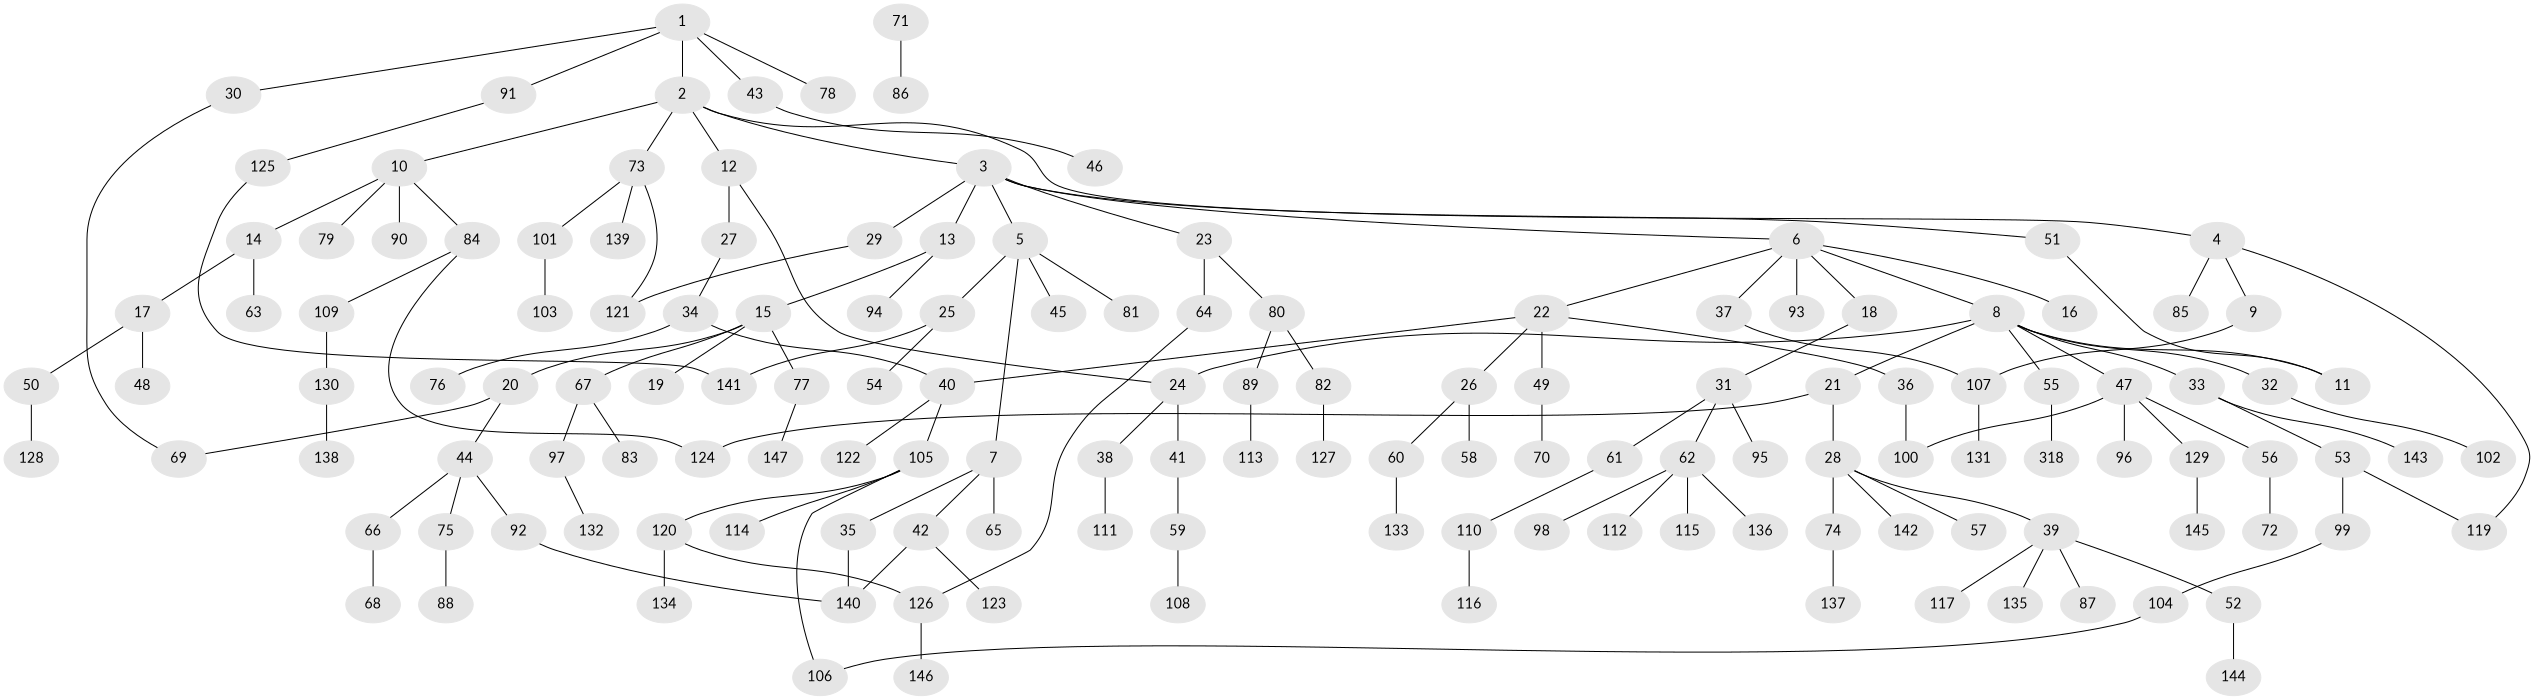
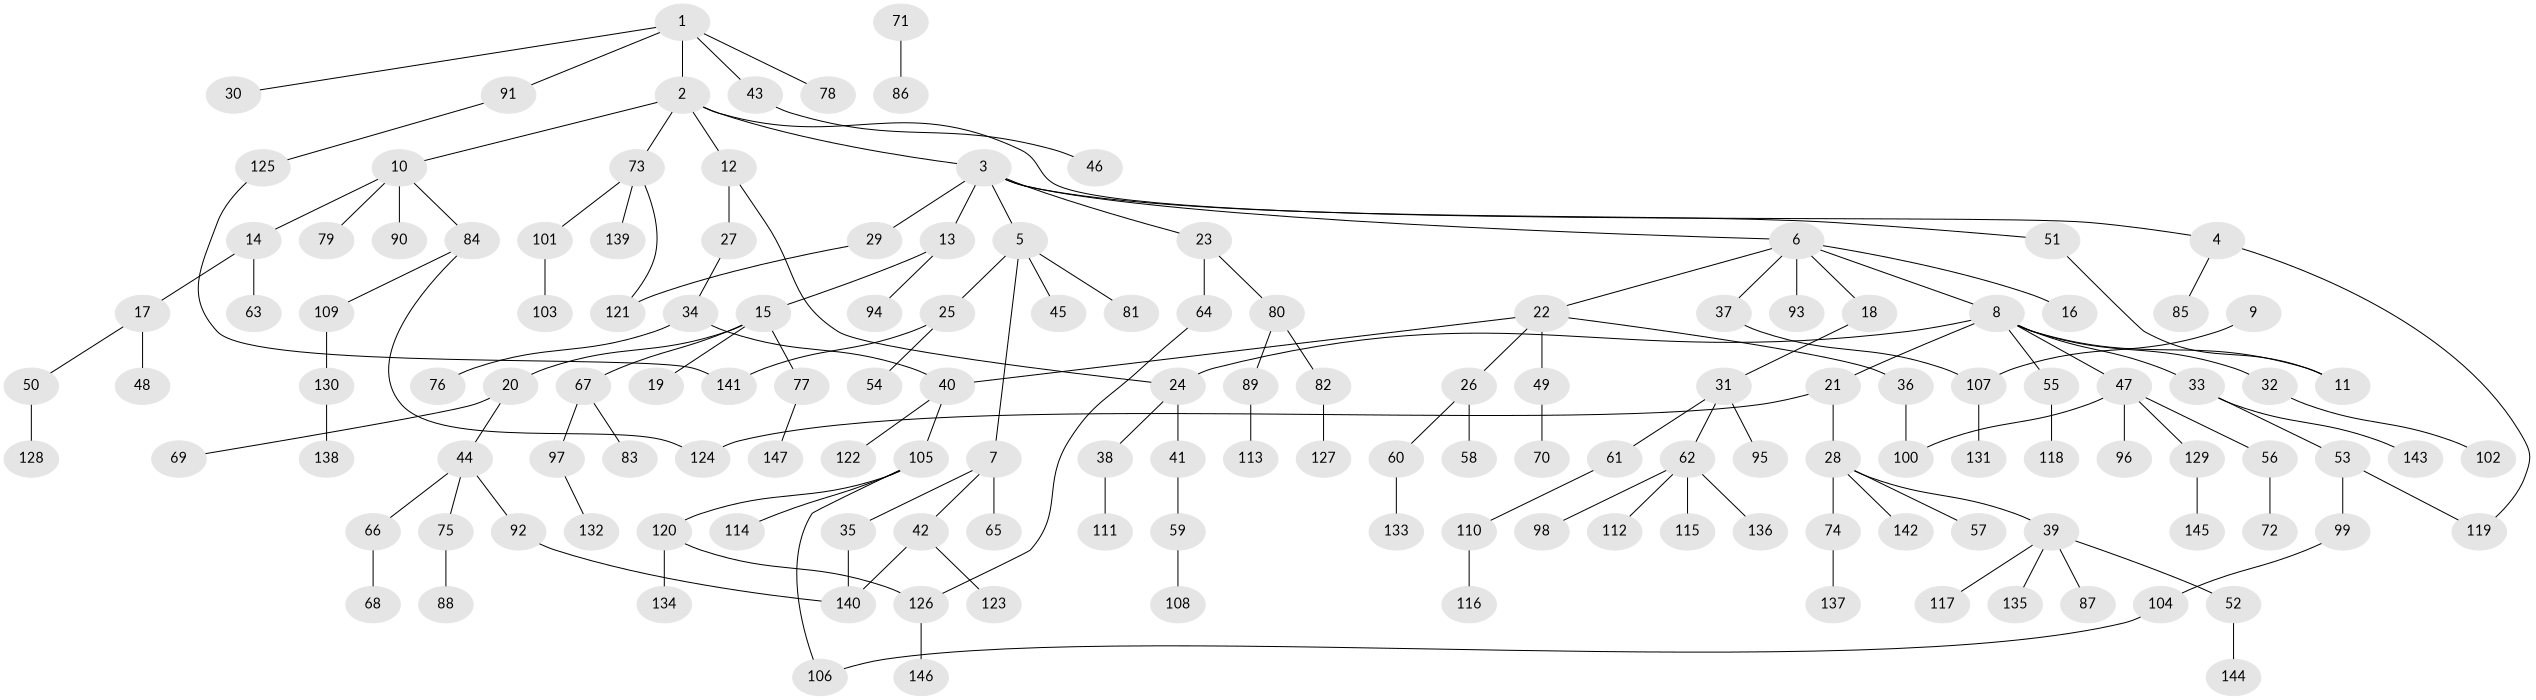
(87, 262) -> none
(2236, 277) -> none
(2052, 459) -> (2052, 459)
